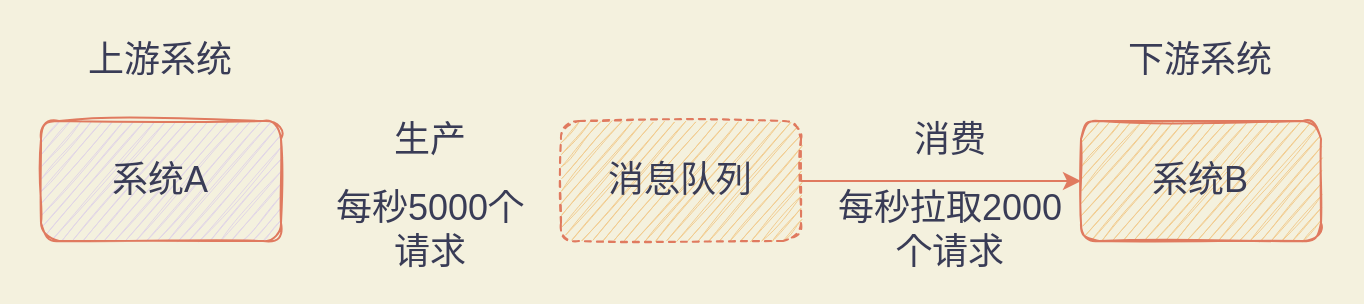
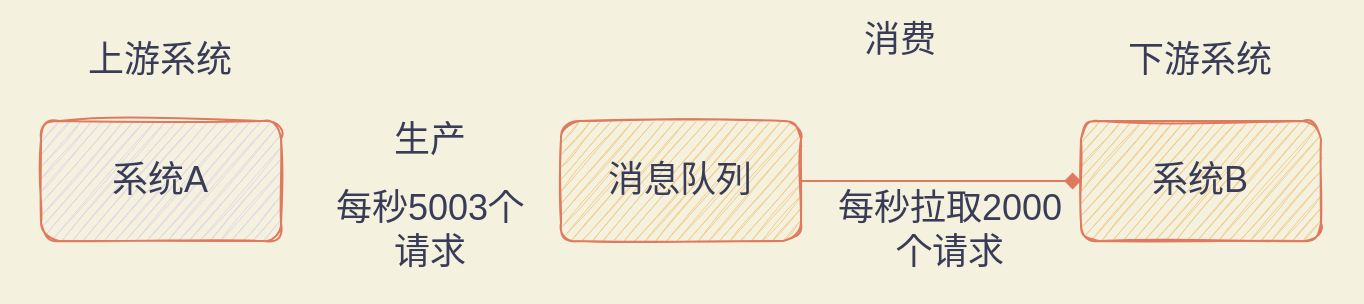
(951, 141) -> (901, 41)
(681, 181) -> (681, 181)
(1066, 181) -> (1065, 181)
(431, 231) -> (431, 231)
